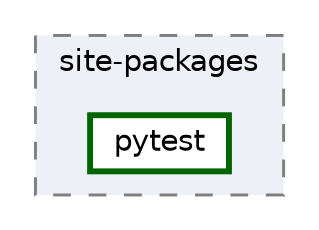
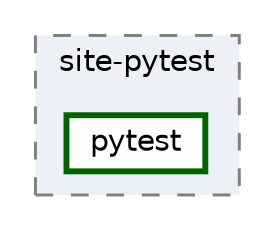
(160, 64) -> (137, 64)
